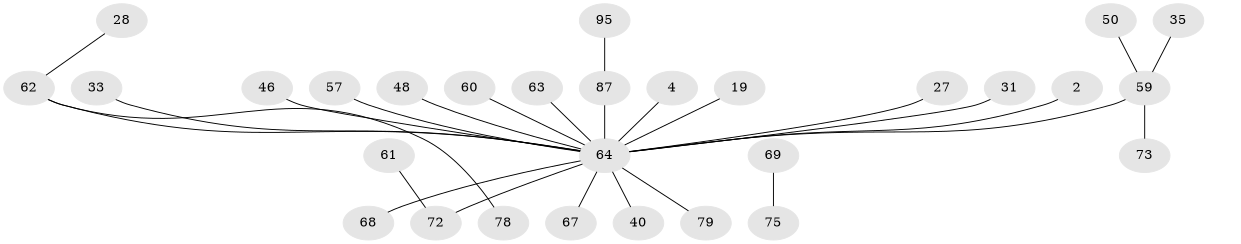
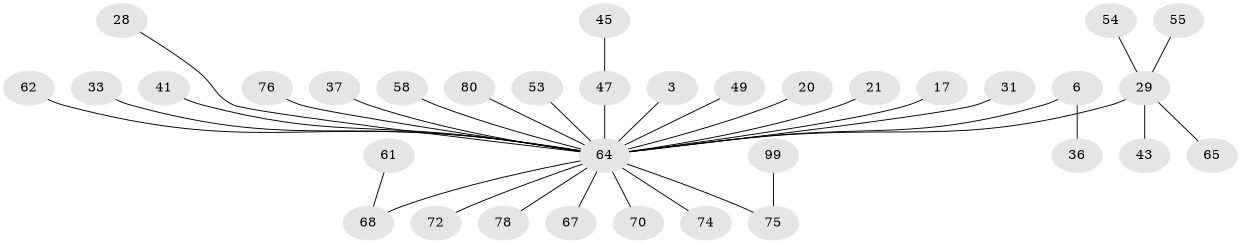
(605, 21) -> (605, 21)
(1111, 21) -> (1111, 21)
(1178, 21) -> (1178, 21)
(75, 54) -> (324, 120)
none -> (164, 88)
(267, 88) -> (267, 88)
(335, 88) -> (335, 88)
(402, 88) -> (402, 88)
(470, 88) -> (470, 88)
(537, 88) -> (537, 88)
(605, 88) -> (605, 88)
(672, 88) -> (672, 88)
(740, 88) -> (740, 88)
none -> (807, 88)
none -> (875, 88)
(942, 88) -> (942, 88)
(1077, 88) -> (1077, 88)
(1145, 88) -> (1145, 88)
(287, 109) -> (554, 189)
(773, 156) -> (773, 156)
none -> (1077, 156)
(1145, 156) -> (1145, 156)
none -> (1212, 156)
none -> (691, 187)
(413, 189) -> (379, 189)
(638, 223) -> (638, 223)
(706, 223) -> (706, 223)
